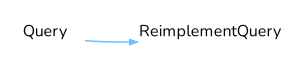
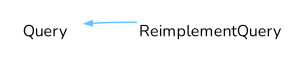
(107, 42) -> (115, 22)
